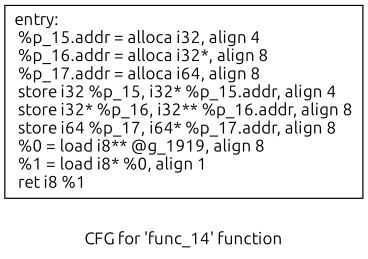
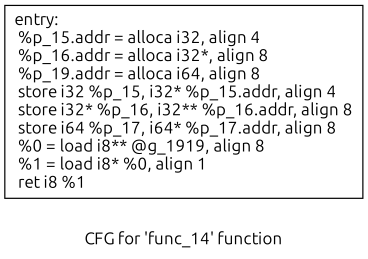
(138, 74) -> (138, 74)
